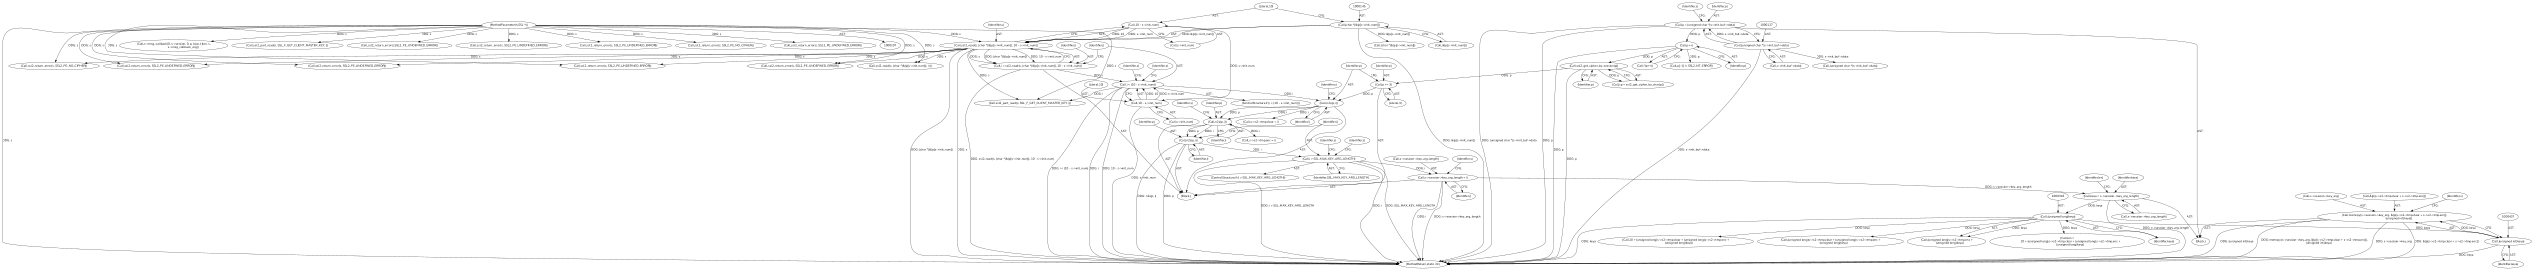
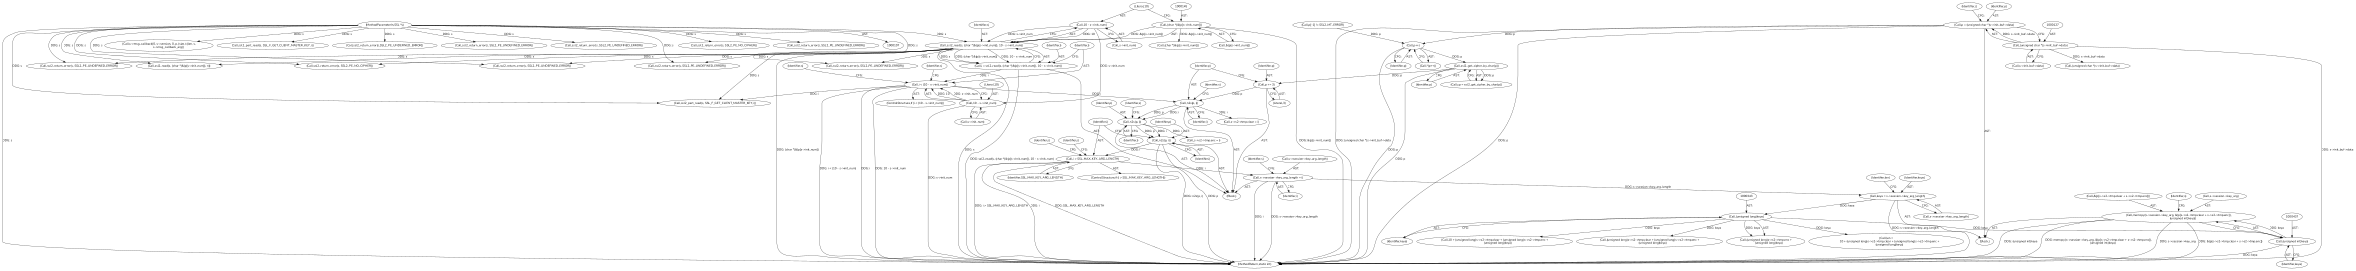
(1689, 55) -> (1370, 36)
(1594, 66) -> (1476, 66)
(1732, 222) -> none
